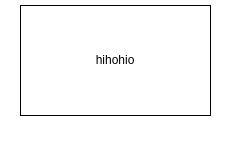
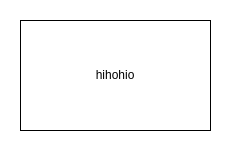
(116, 61) -> (116, 76)
